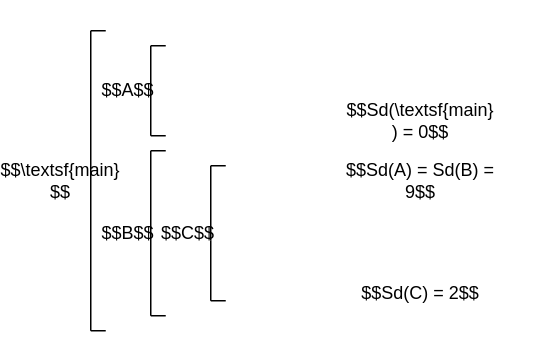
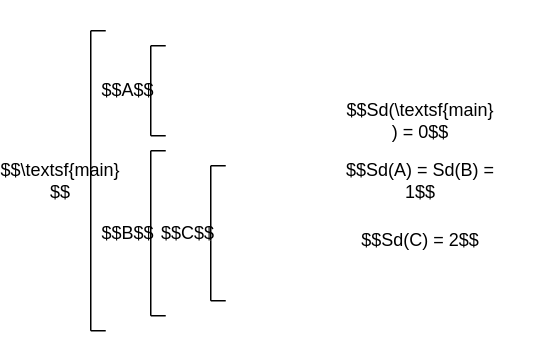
(421, 181) -> (421, 181)
(421, 293) -> (421, 241)
